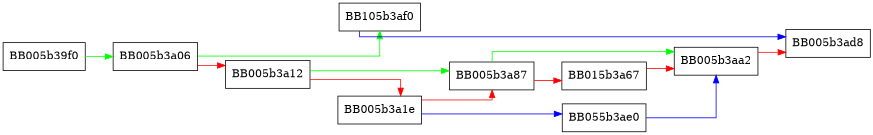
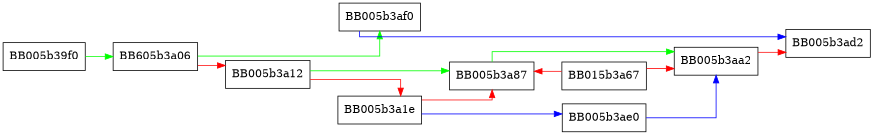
(380, 17) -> (380, 17)
(828, 43) -> (828, 43)
(155, 57) -> (155, 57)
(544, 81) -> (552, 71)
(604, 118) -> (604, 118)
